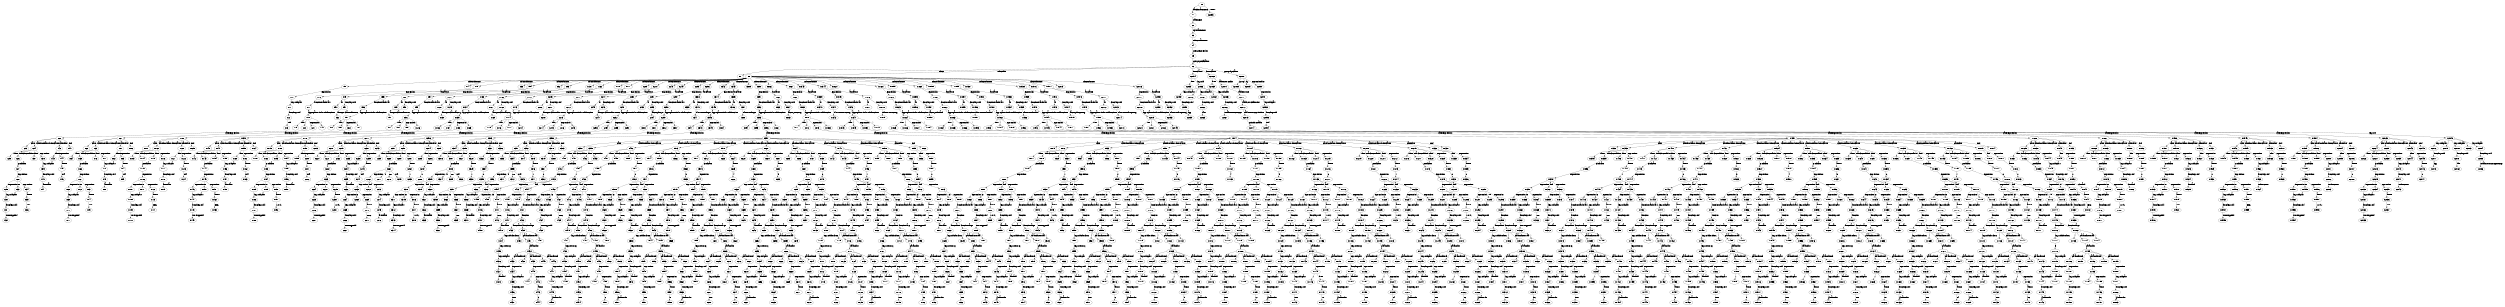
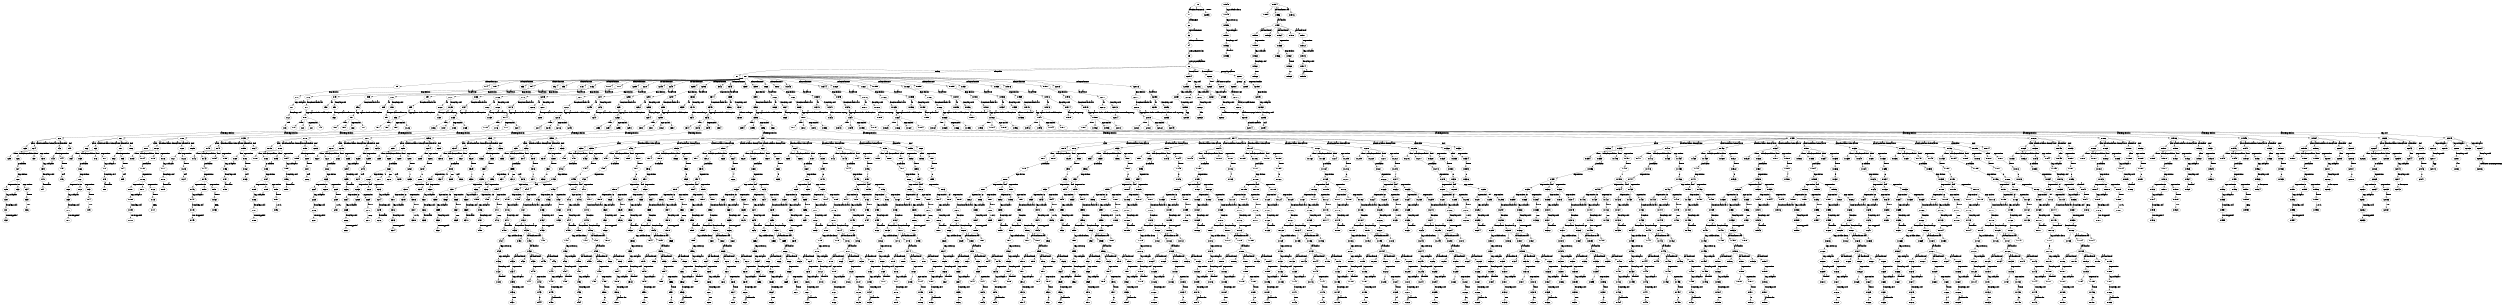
(1782, 220) -> none
(1066, 277) -> (1066, 277)
(1321, 277) -> (1324, 277)
